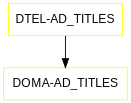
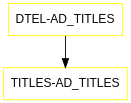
(65, 84) -> (65, 84)
